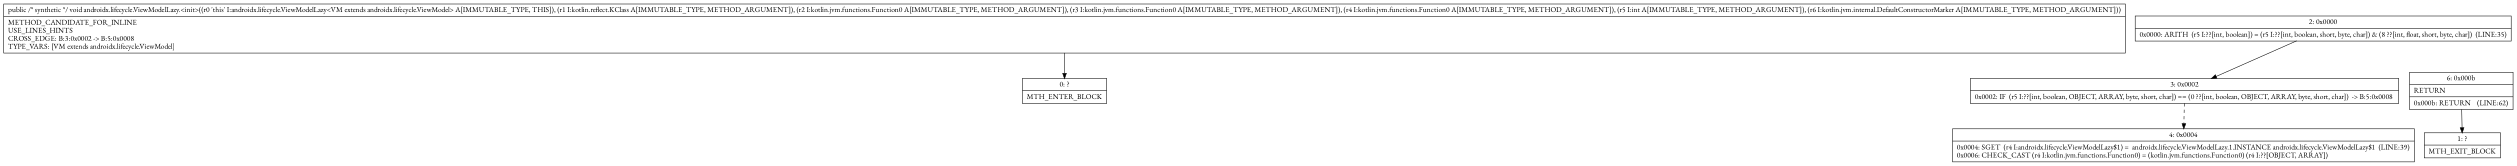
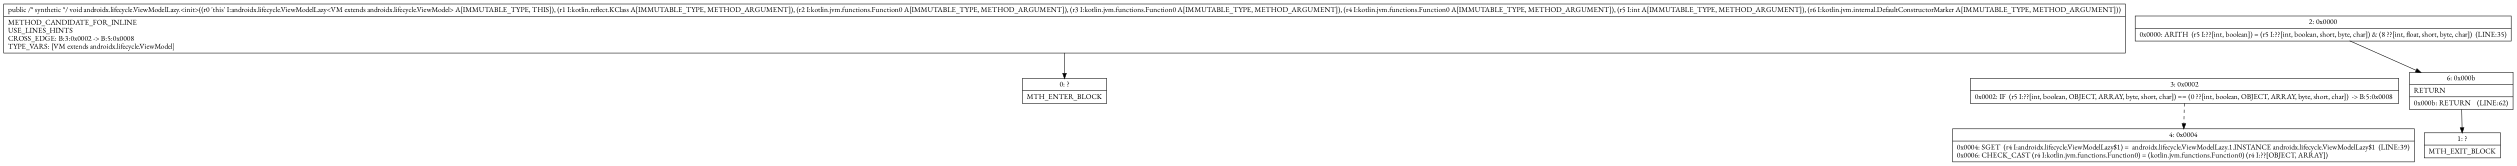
(2256, 59) -> (2383, 56)
